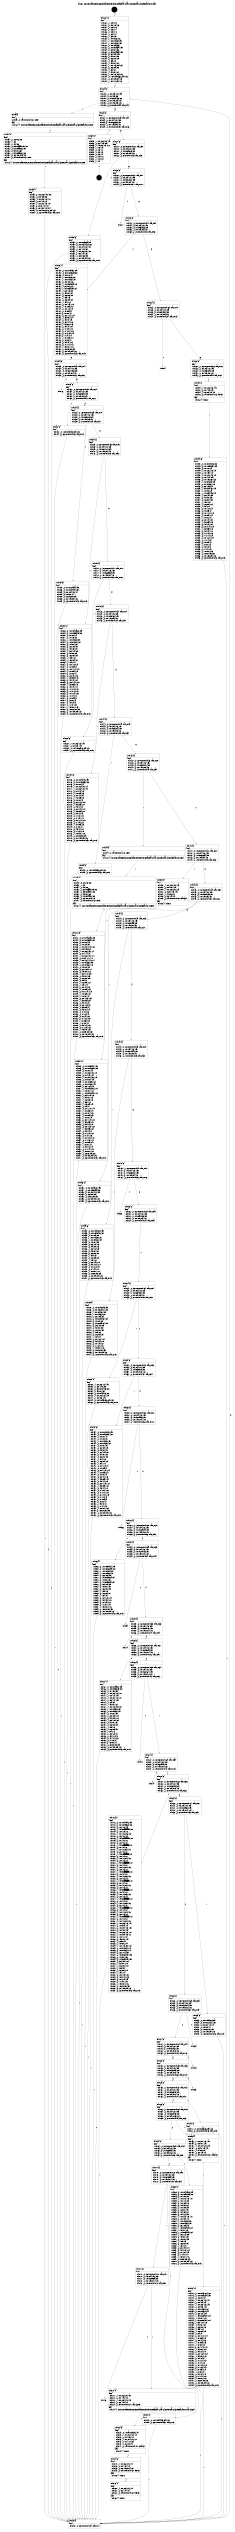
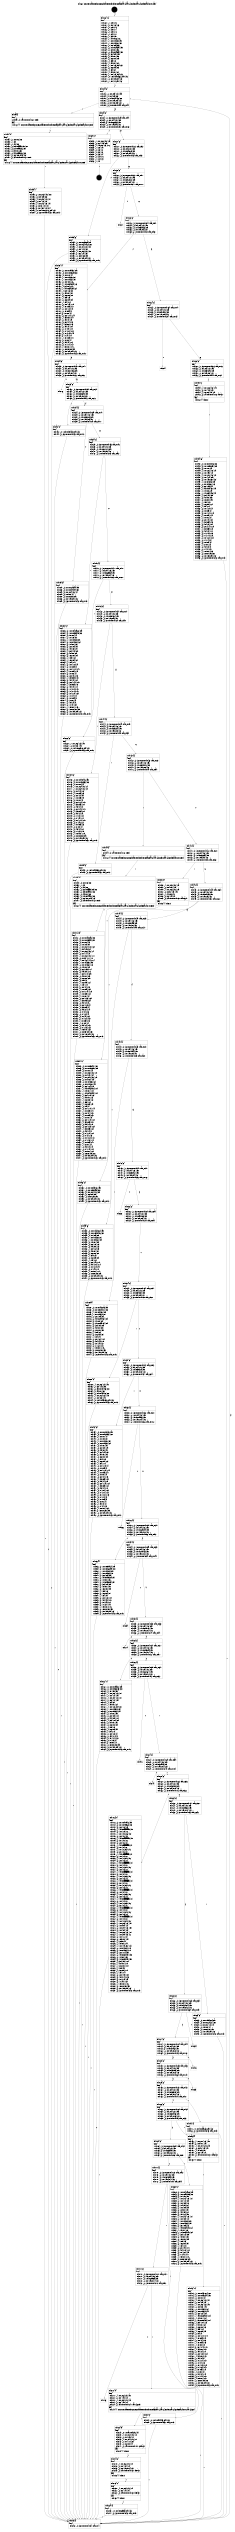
none -> (121, 2510)
